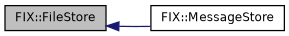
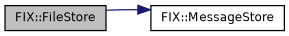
(135, 27) -> (122, 10)
